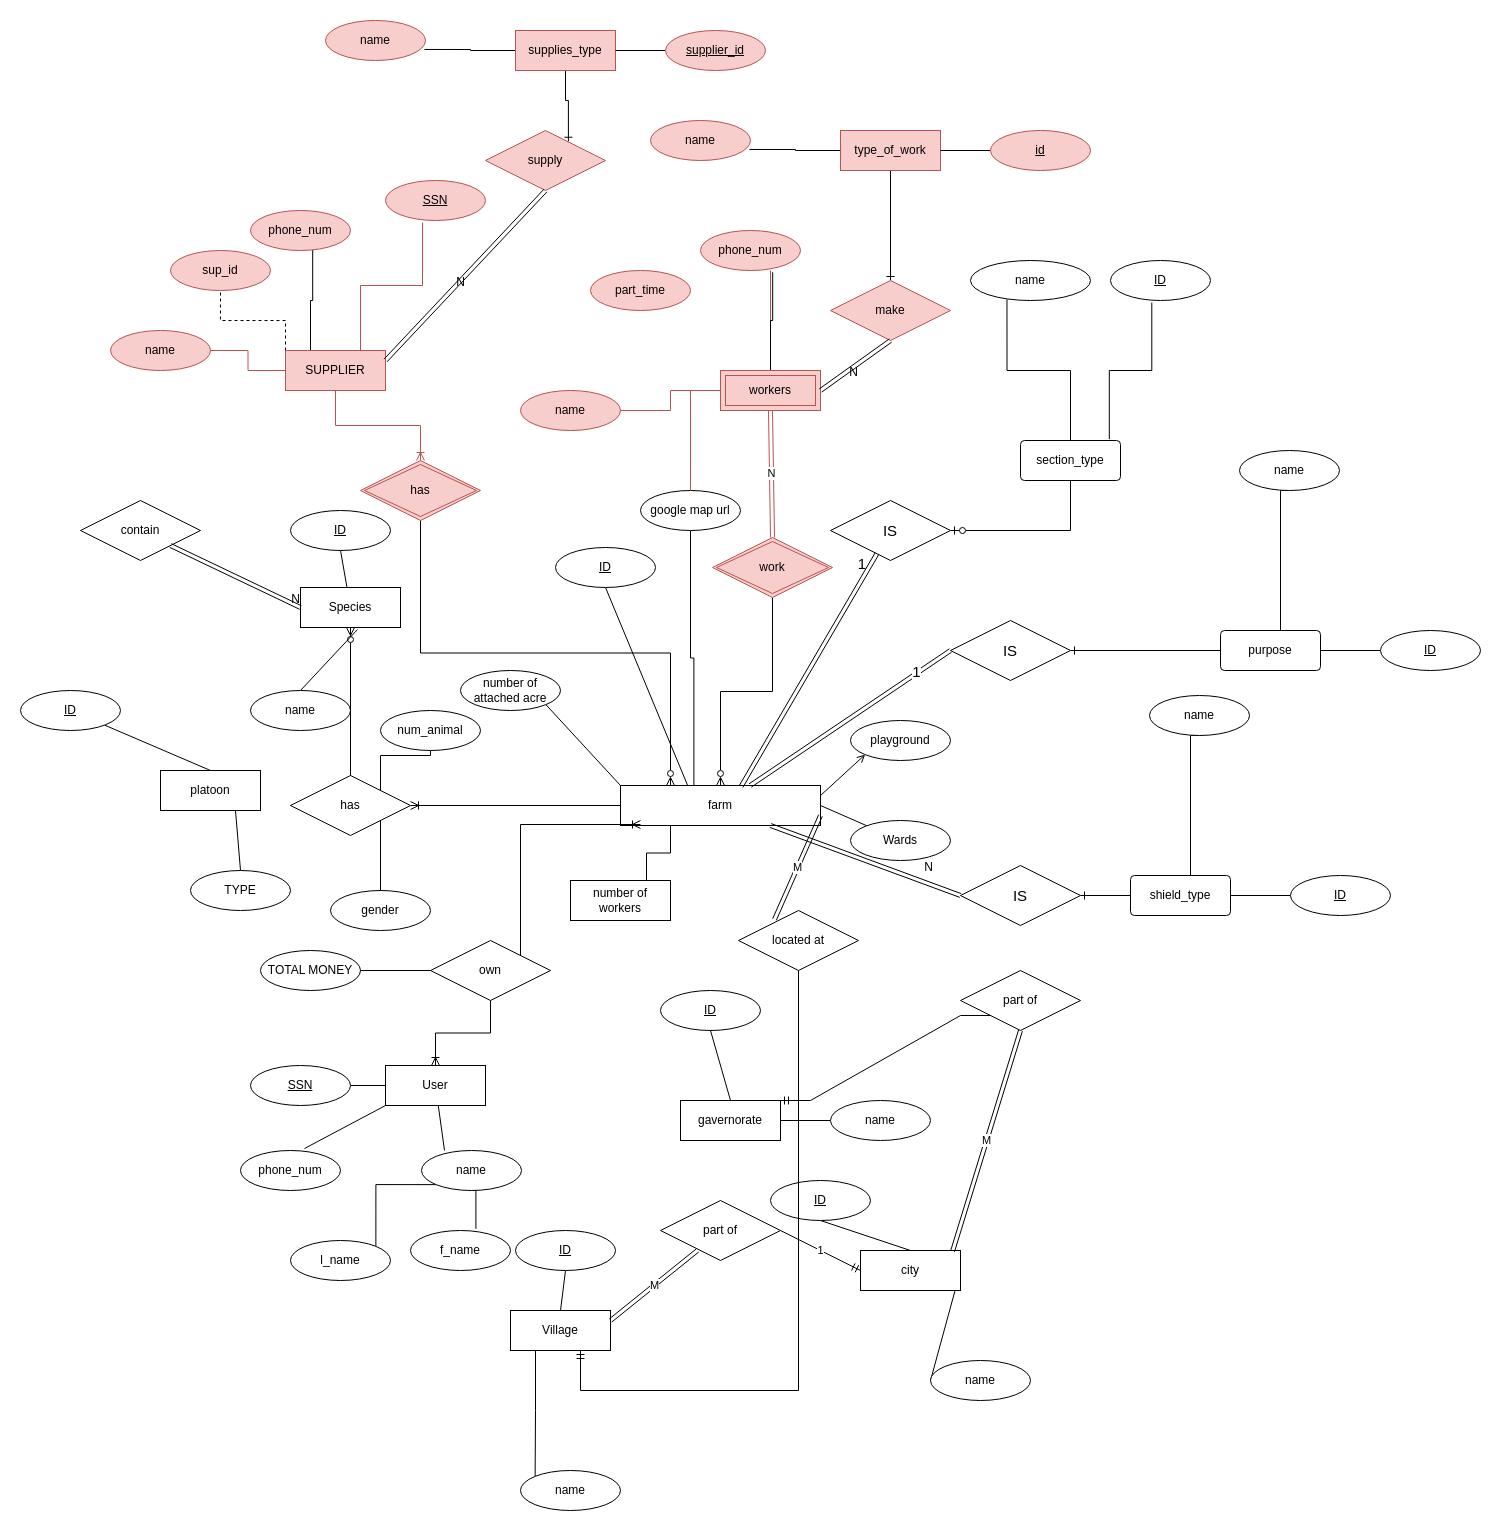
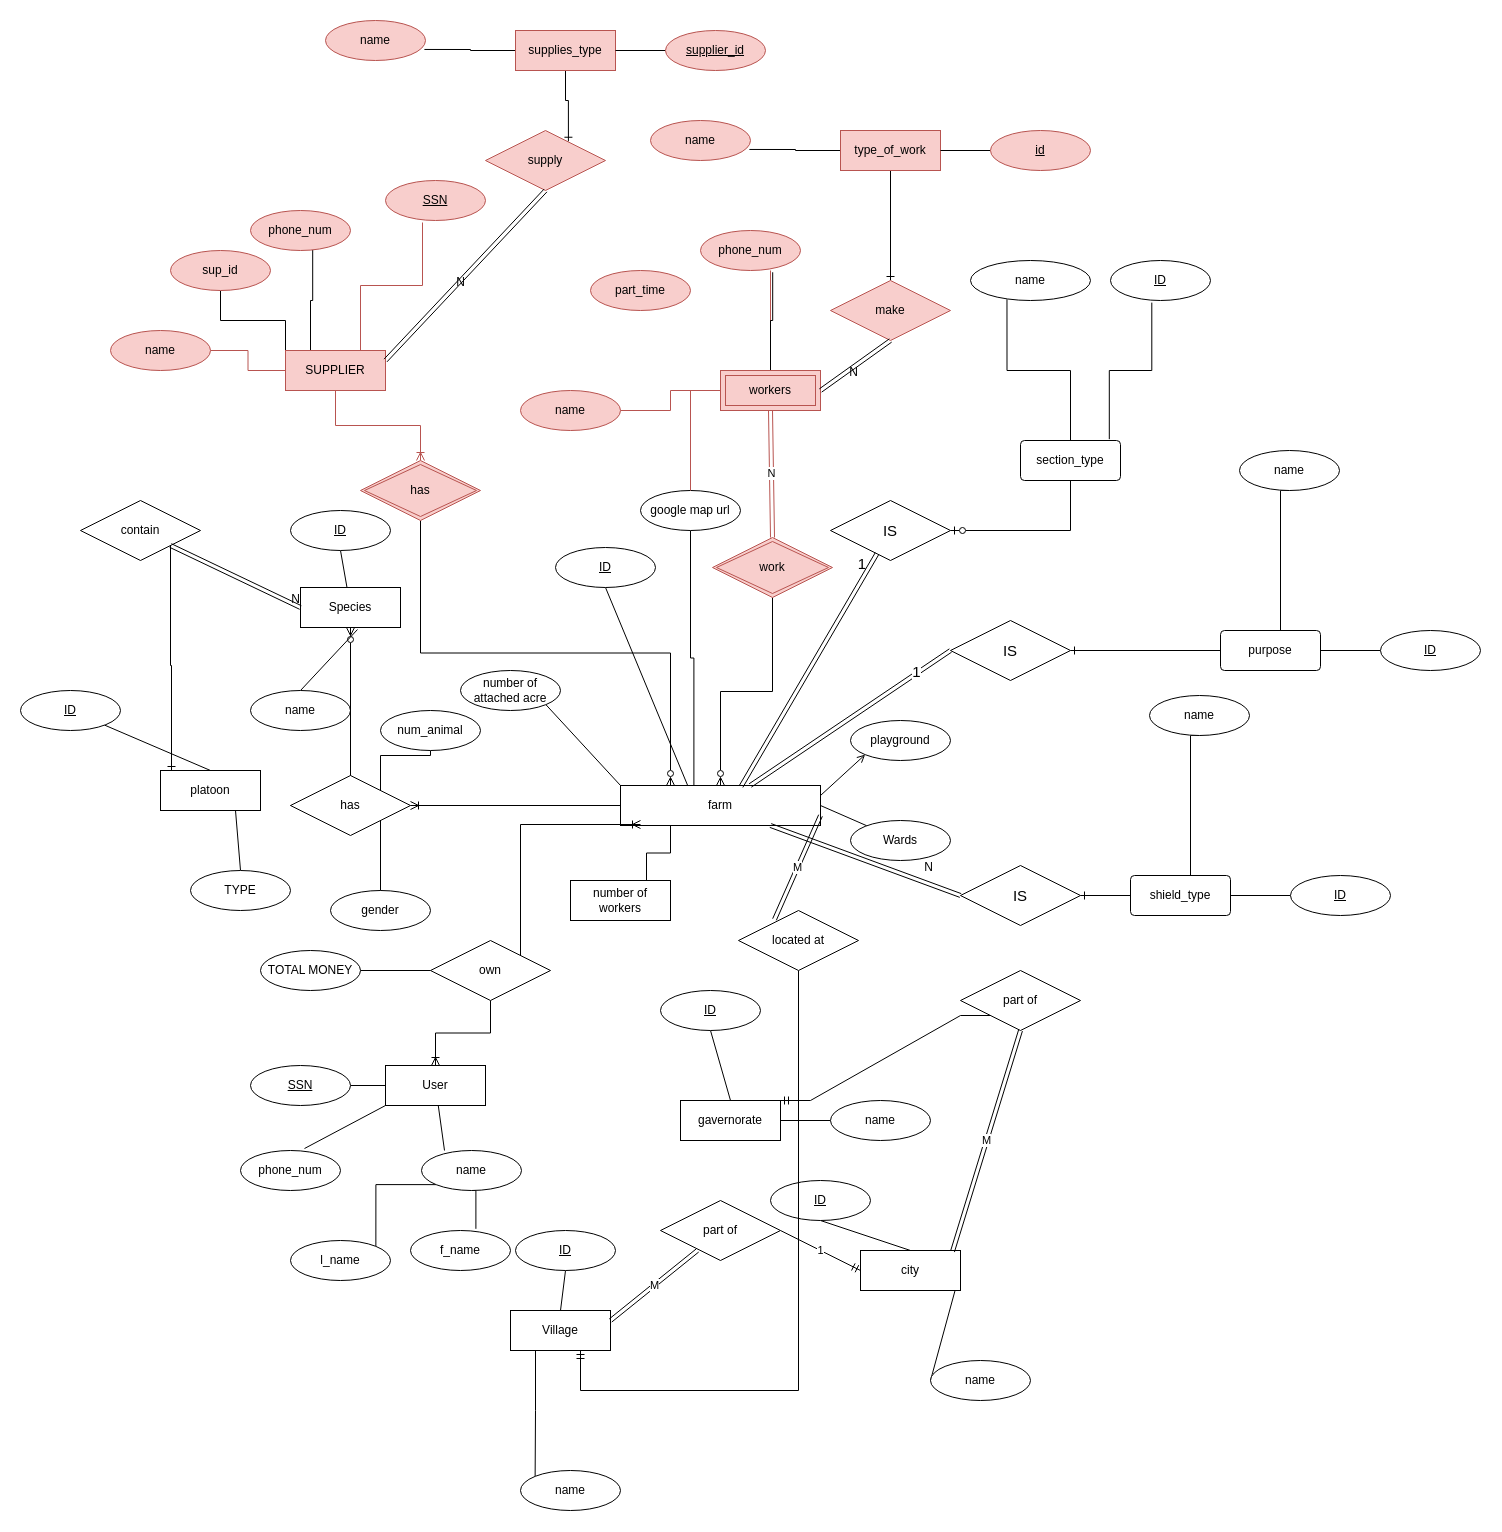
(253, 321) -> (253, 321)
none -> (171, 659)
